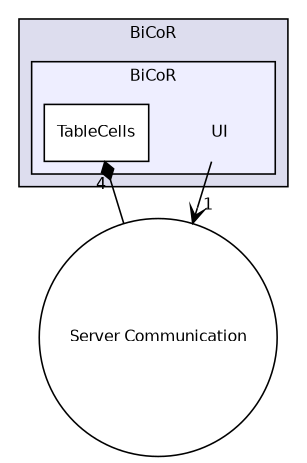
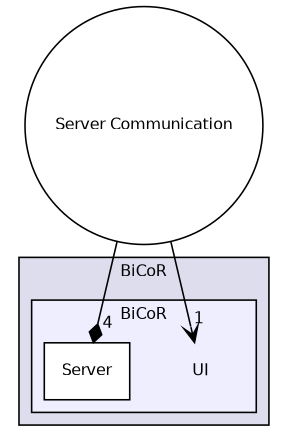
(96, 133) -> (87, 371)
(201, 196) -> (181, 284)
